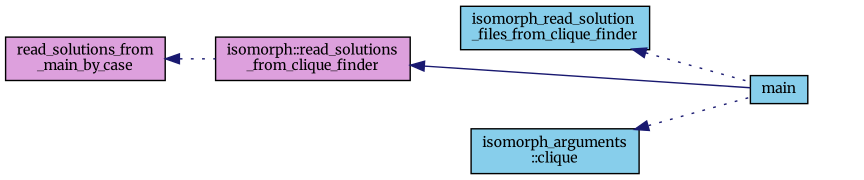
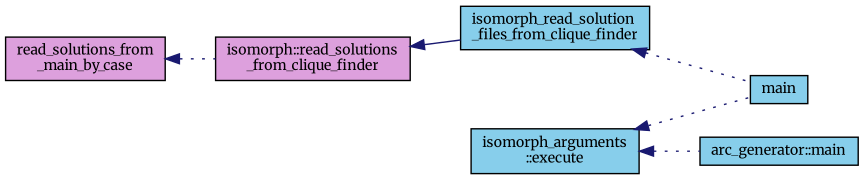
(587, 77) -> (442, 42)
(555, 151) -> (555, 151)
none -> (779, 151)
